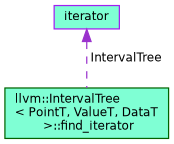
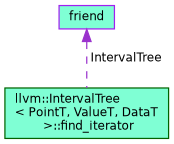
(87, 17) -> (87, 17)
